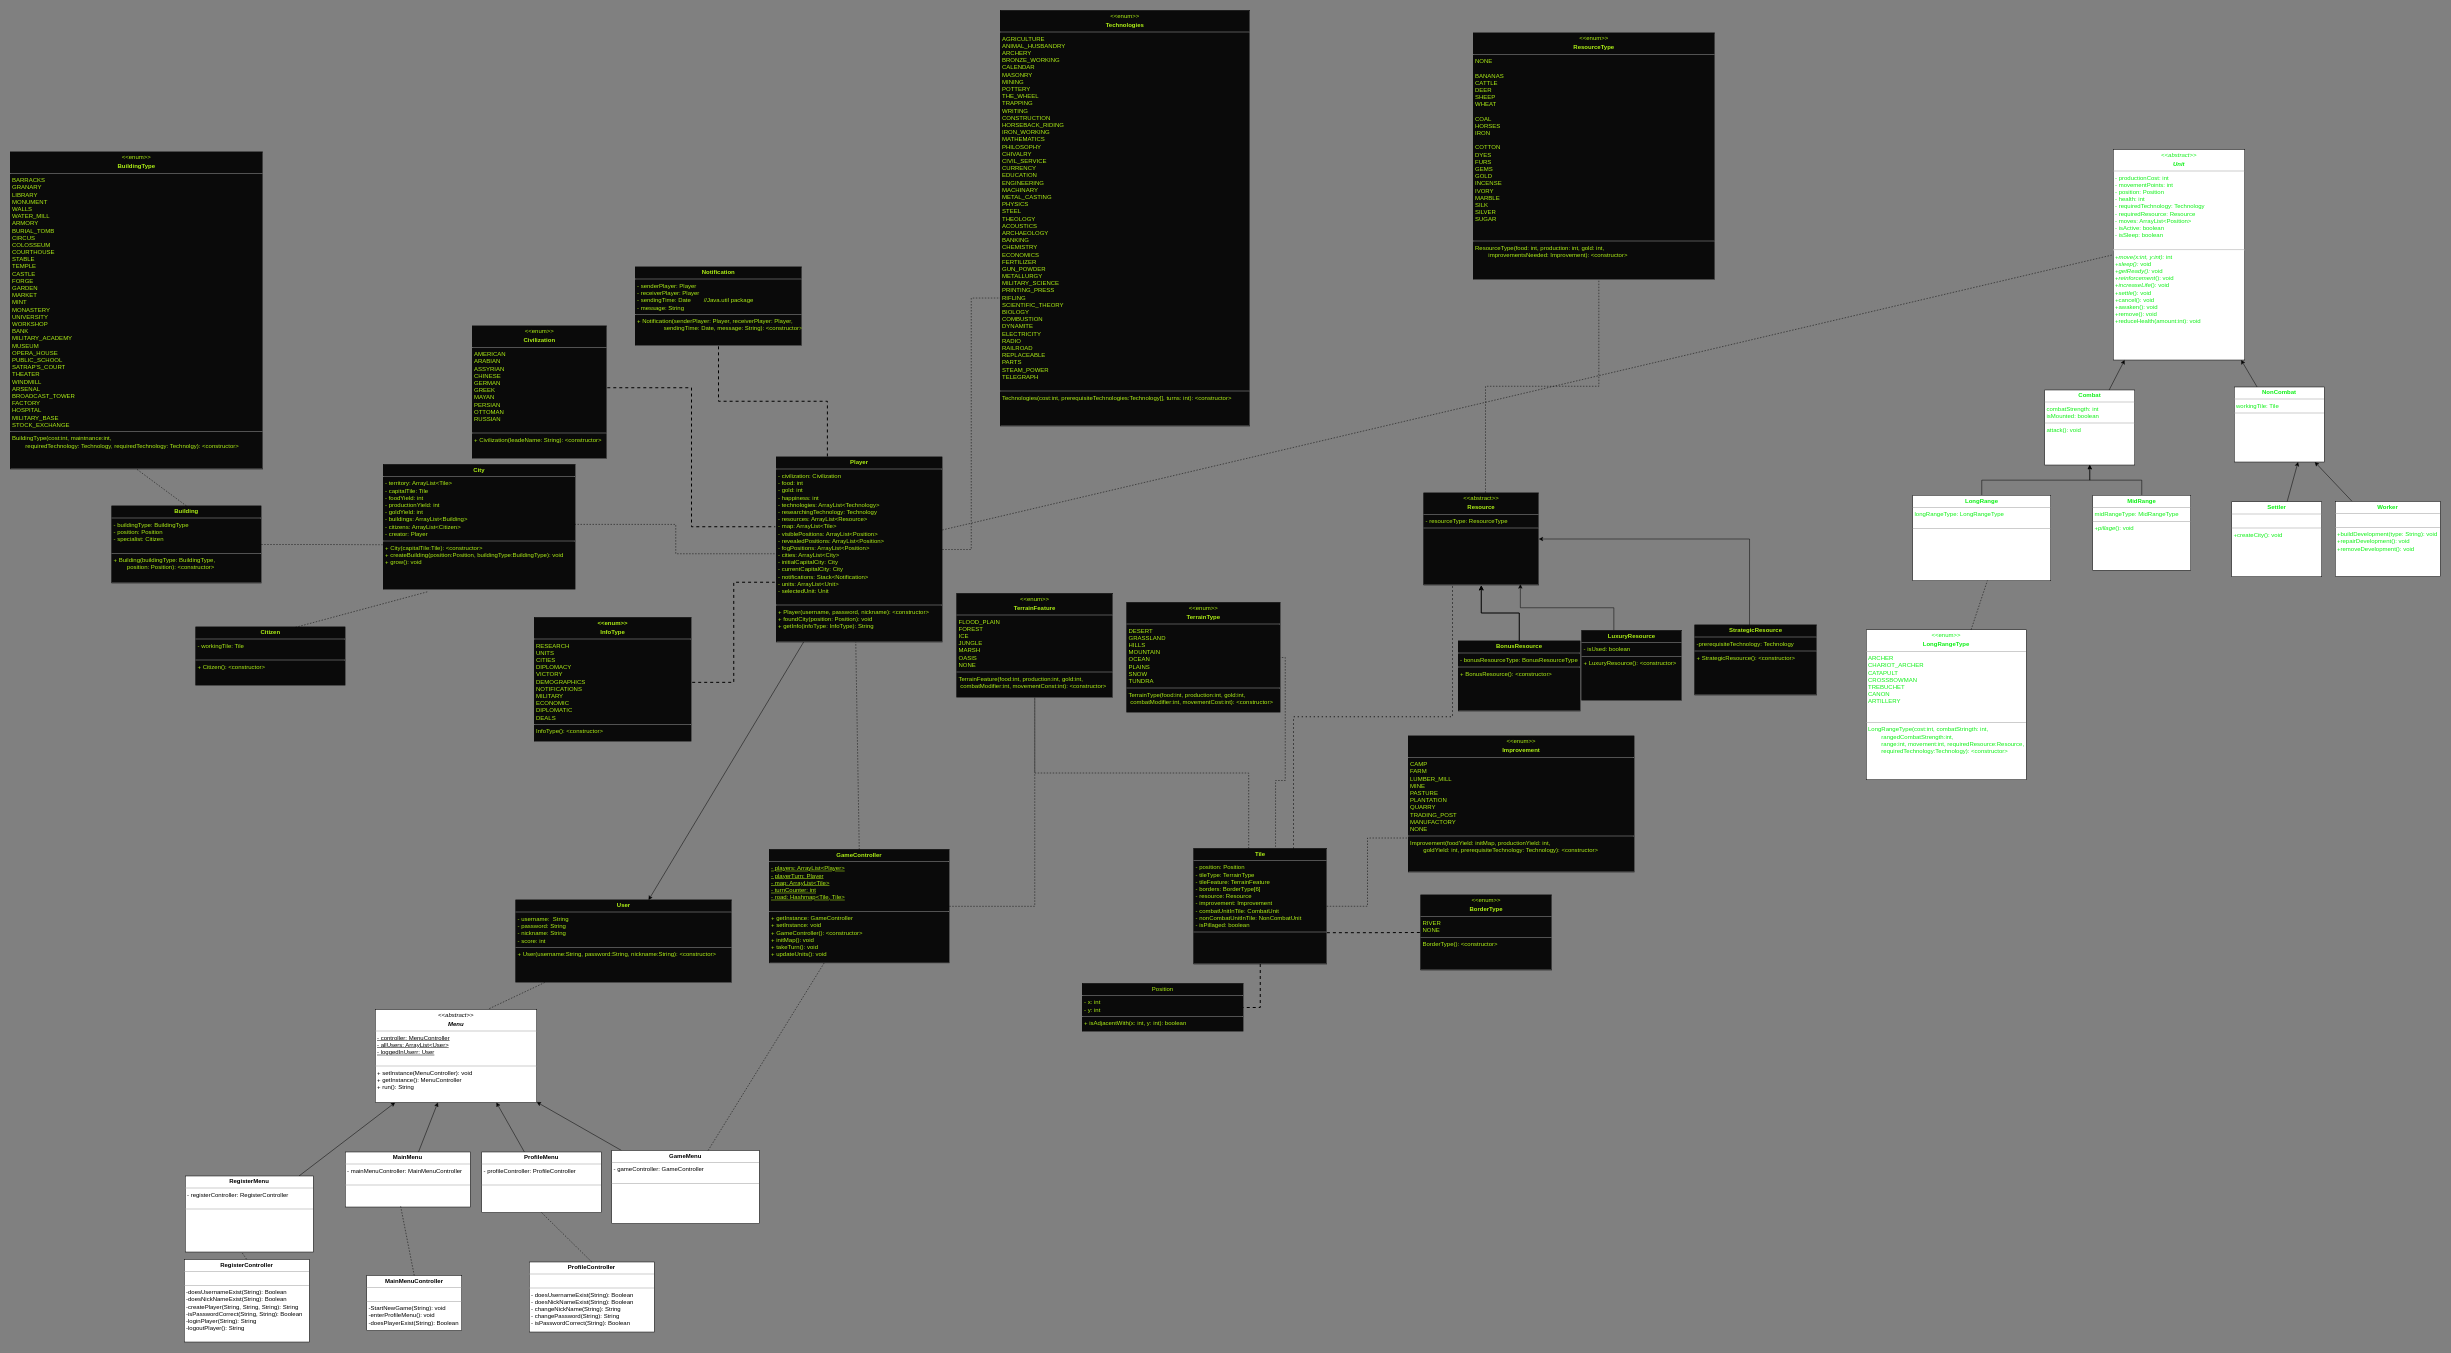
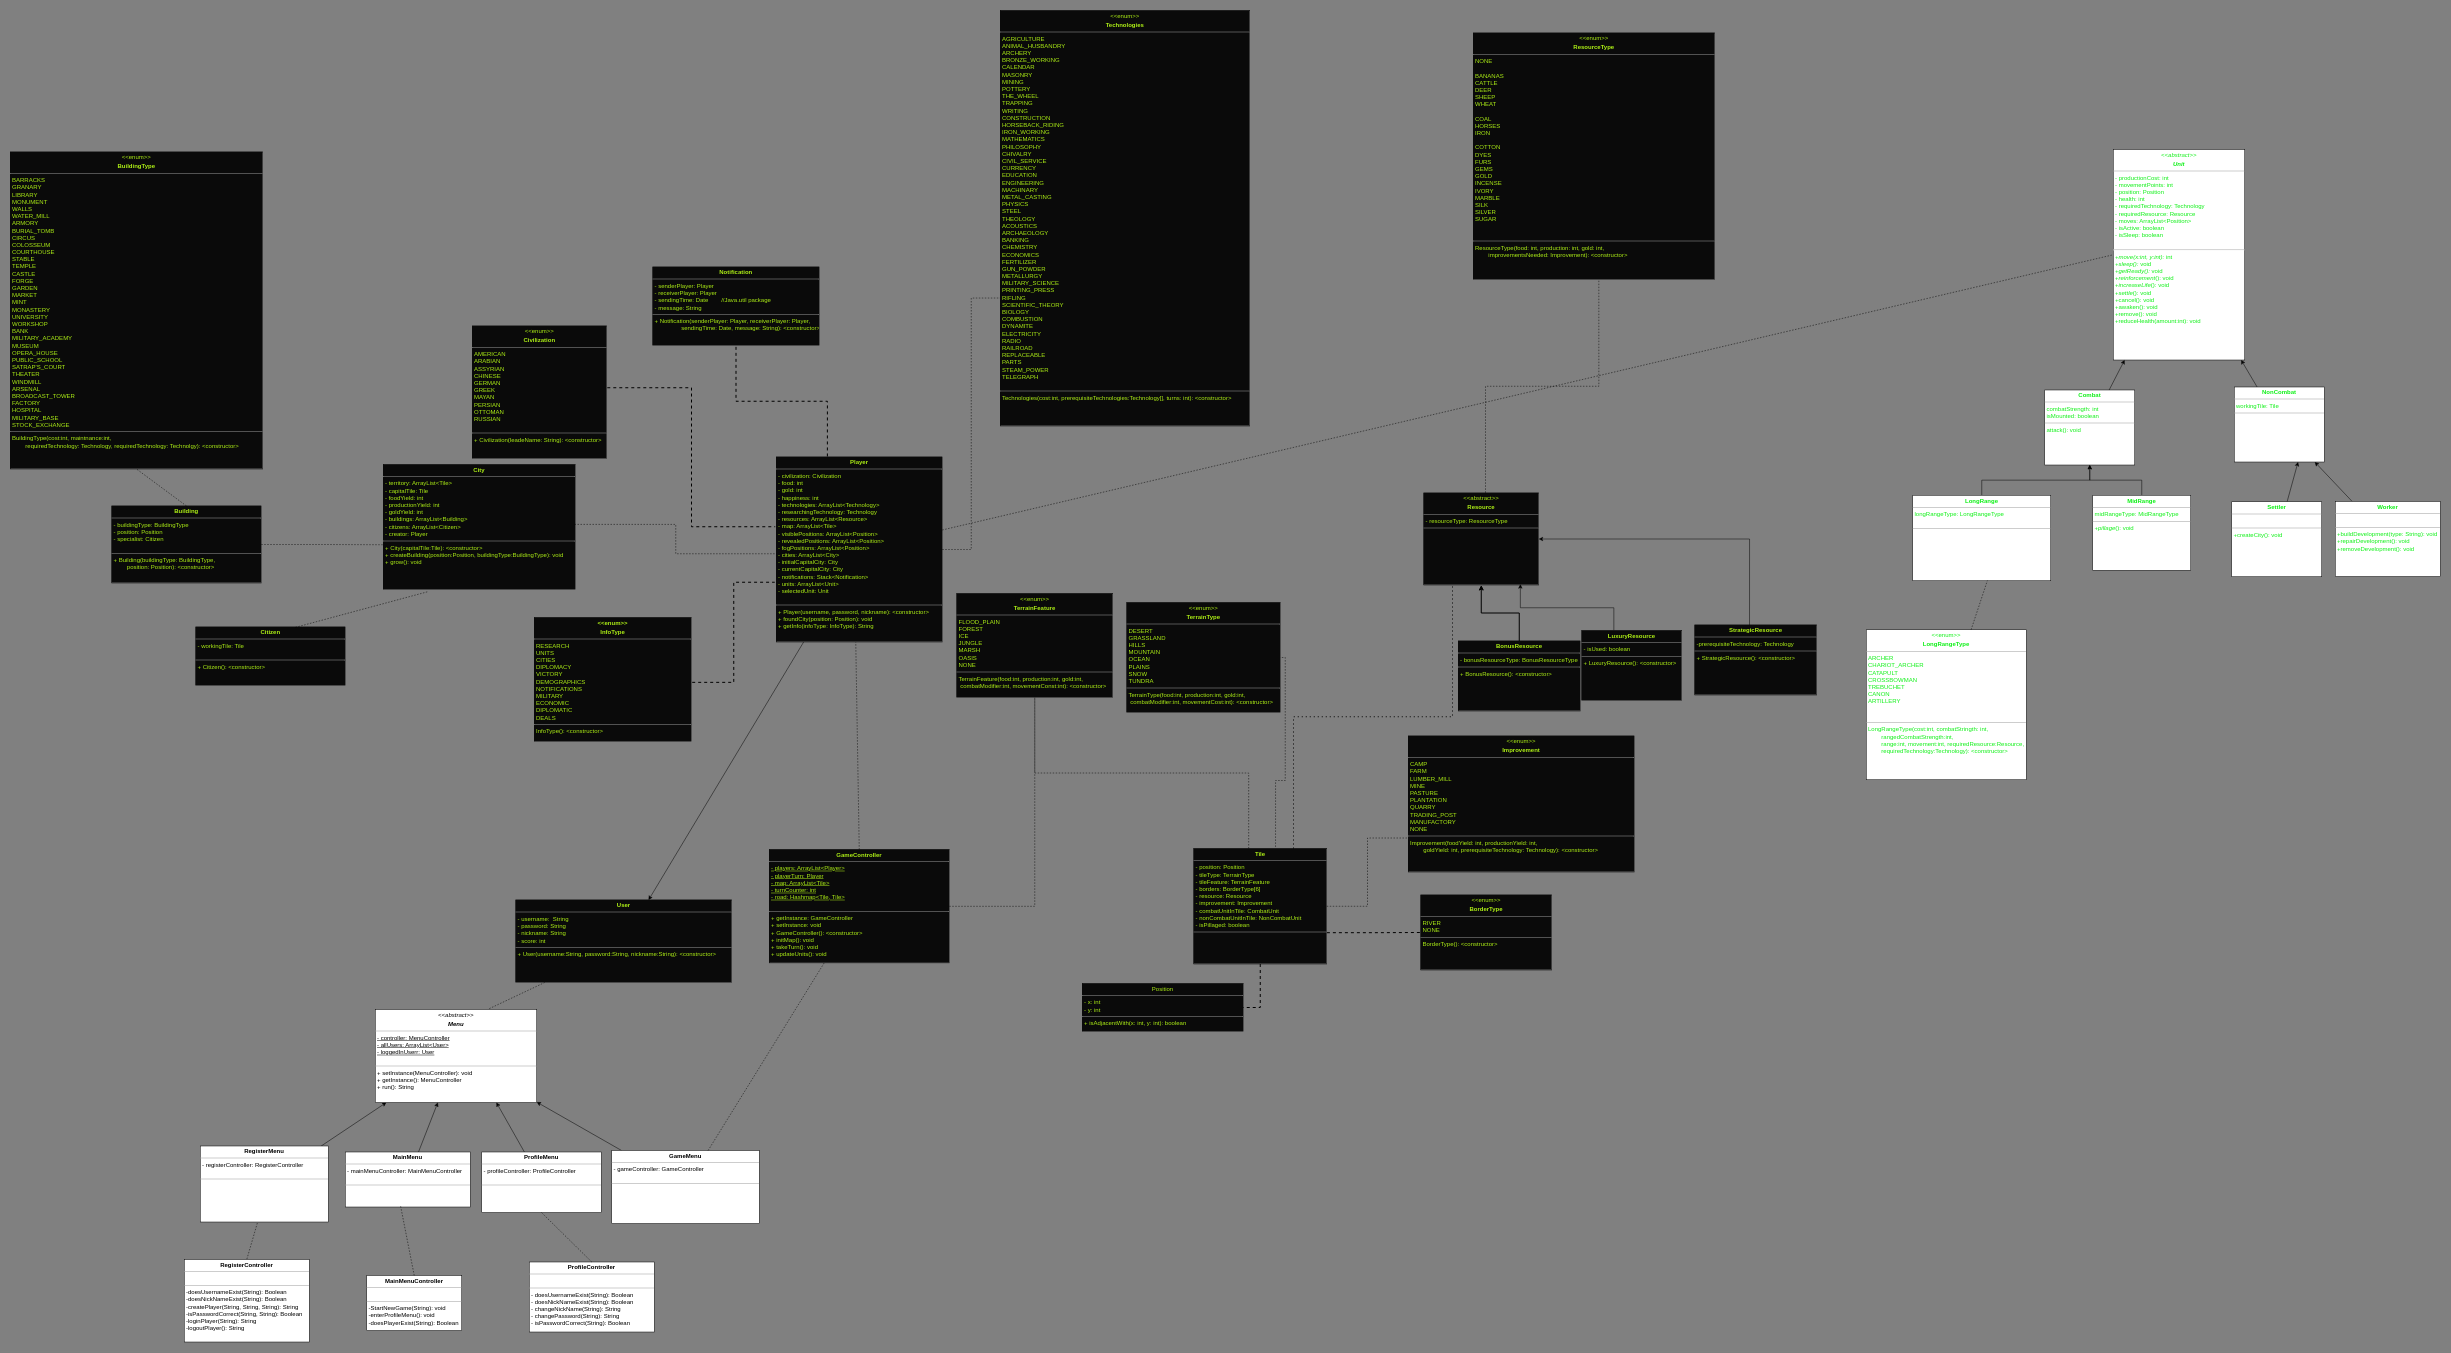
(719, 306) -> (736, 306)
(1507, 786) -> (1507, 786)
(249, 1214) -> (264, 1184)
